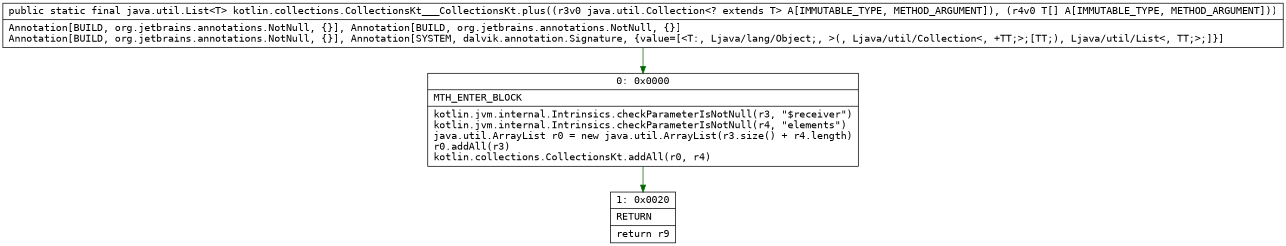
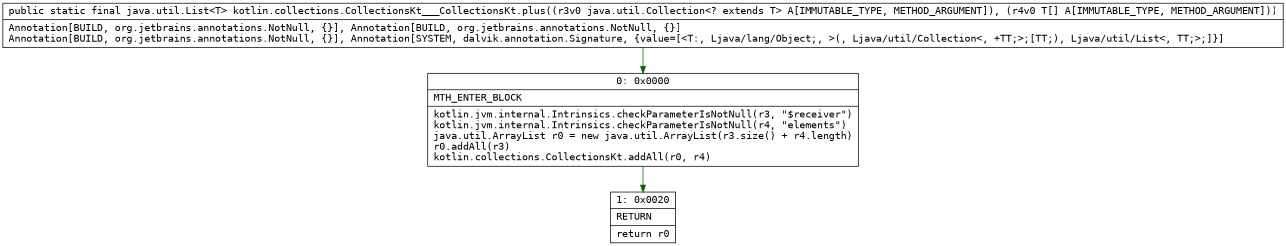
(643, 234) -> (643, 234)
